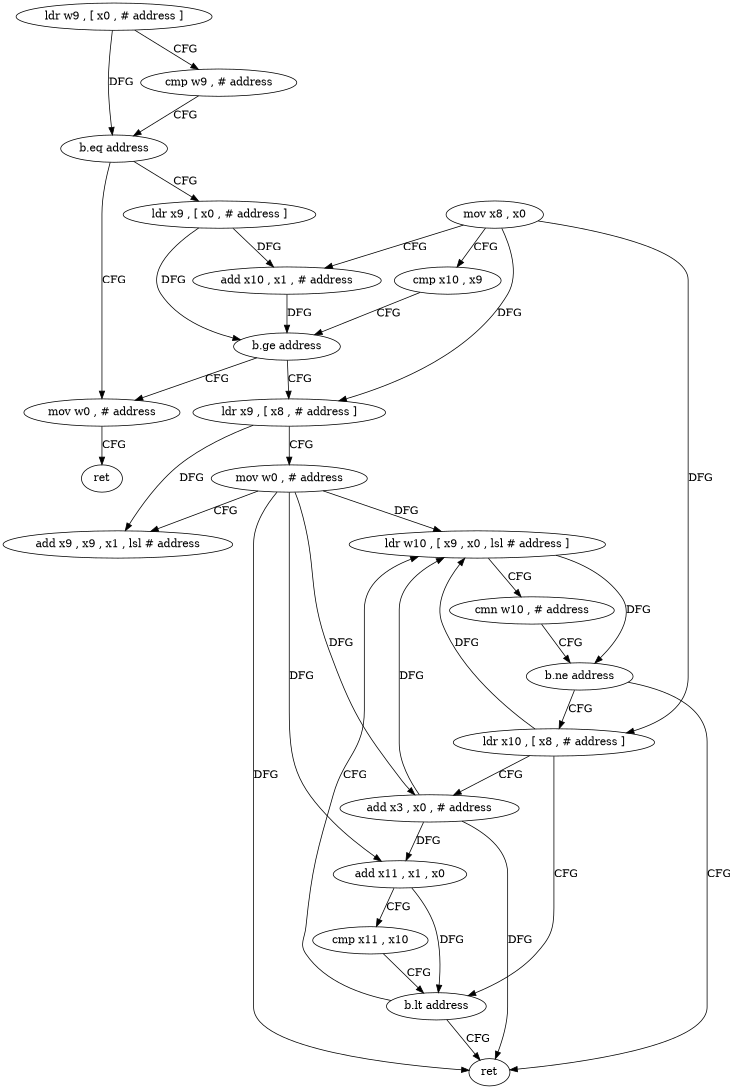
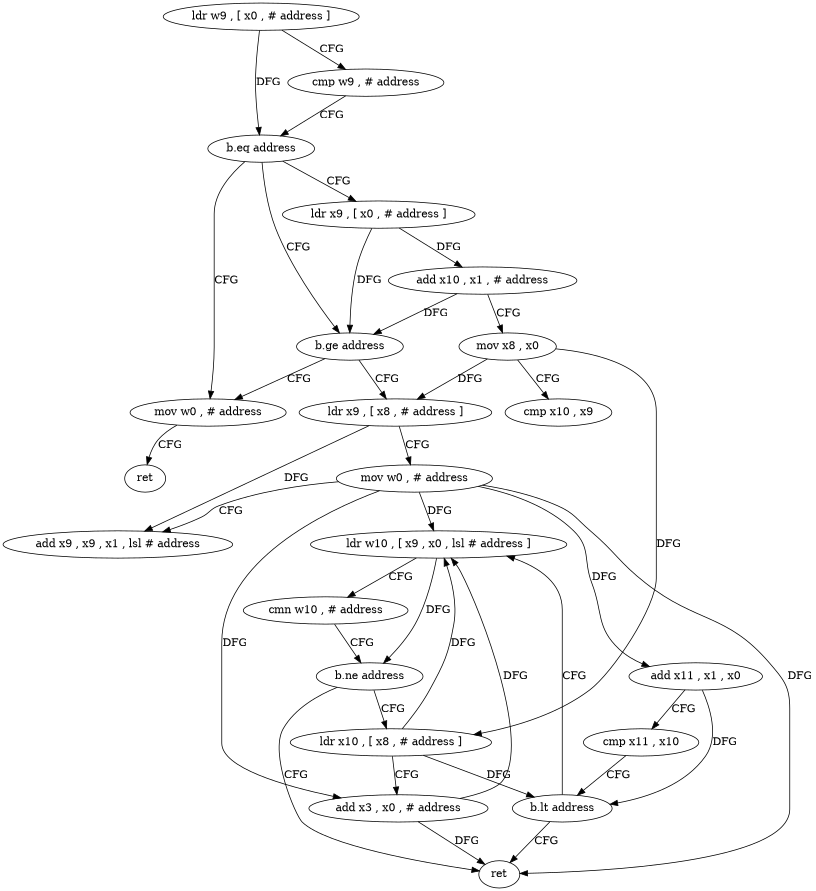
(398, 245) -> (494, 310)
(371, 312) -> (285, 250)
(416, 838) -> none
(566, 874) -> (499, 775)
